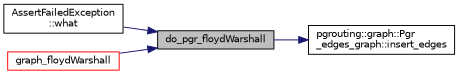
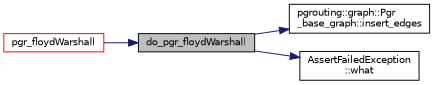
(136, 29) -> (272, 53)
(382, 40) -> (359, 19)
(63, 61) -> (54, 43)
